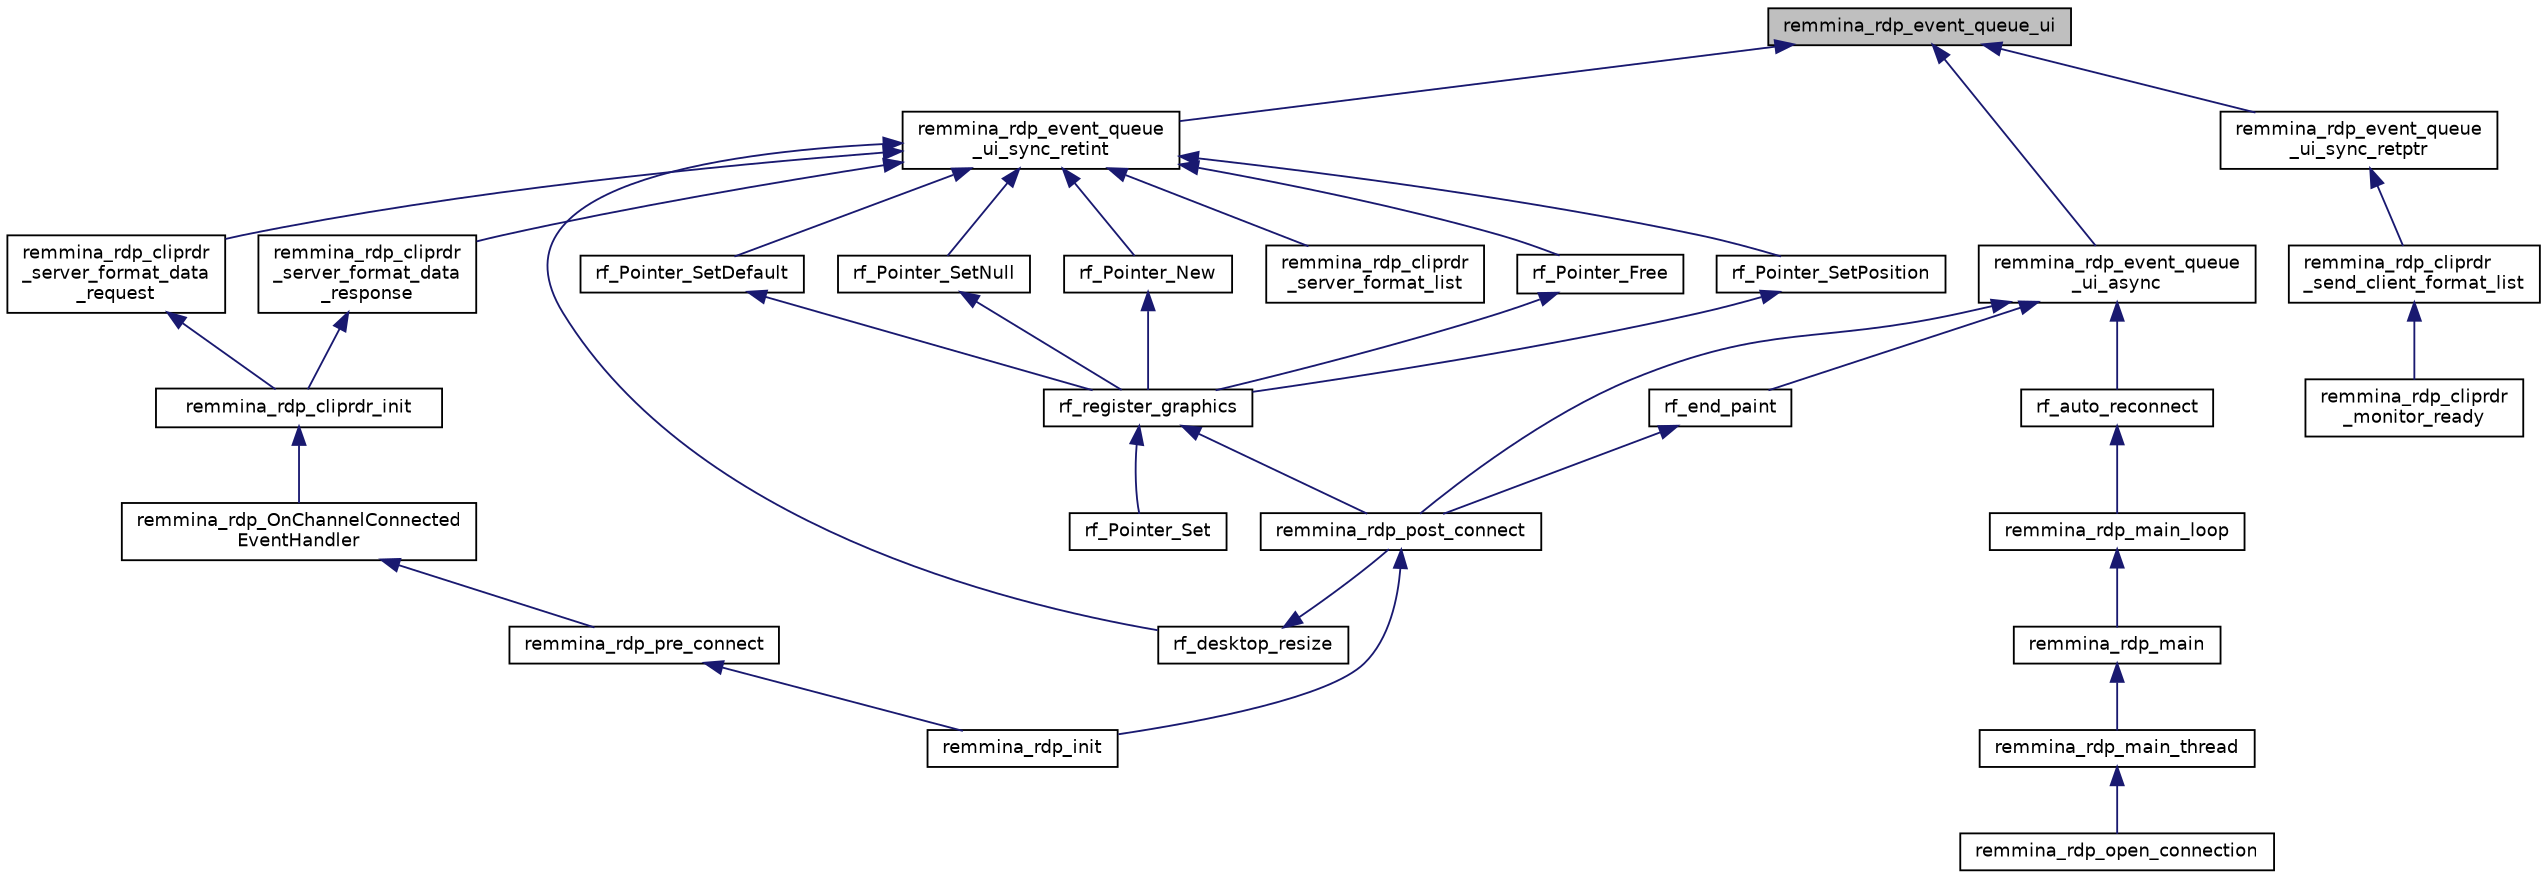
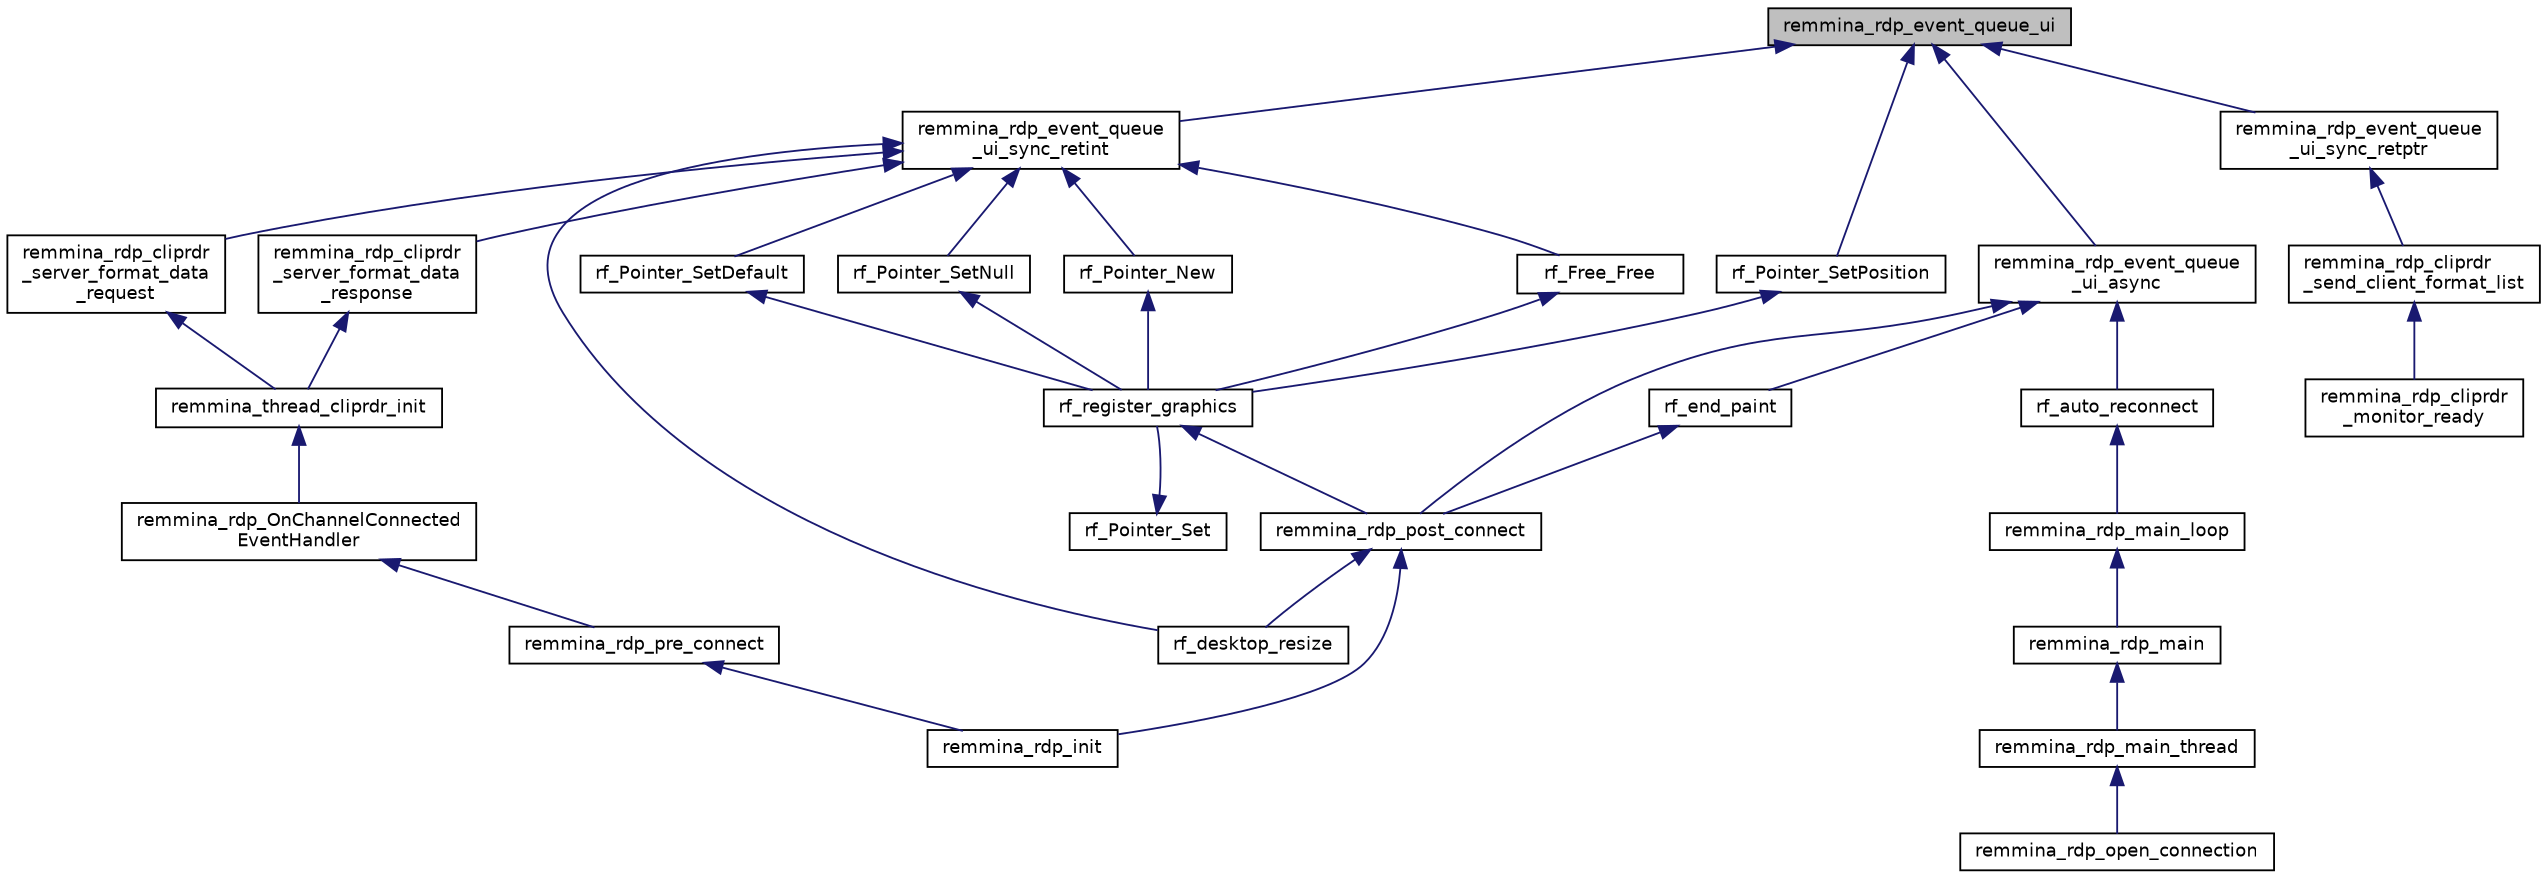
(1491, 198) -> (1872, 160)
(1375, 274) -> none
(1600, 274) -> (1600, 274)
(299, 408) -> (299, 408)
(1136, 479) -> (1160, 460)
(1345, 584) -> (1309, 592)
